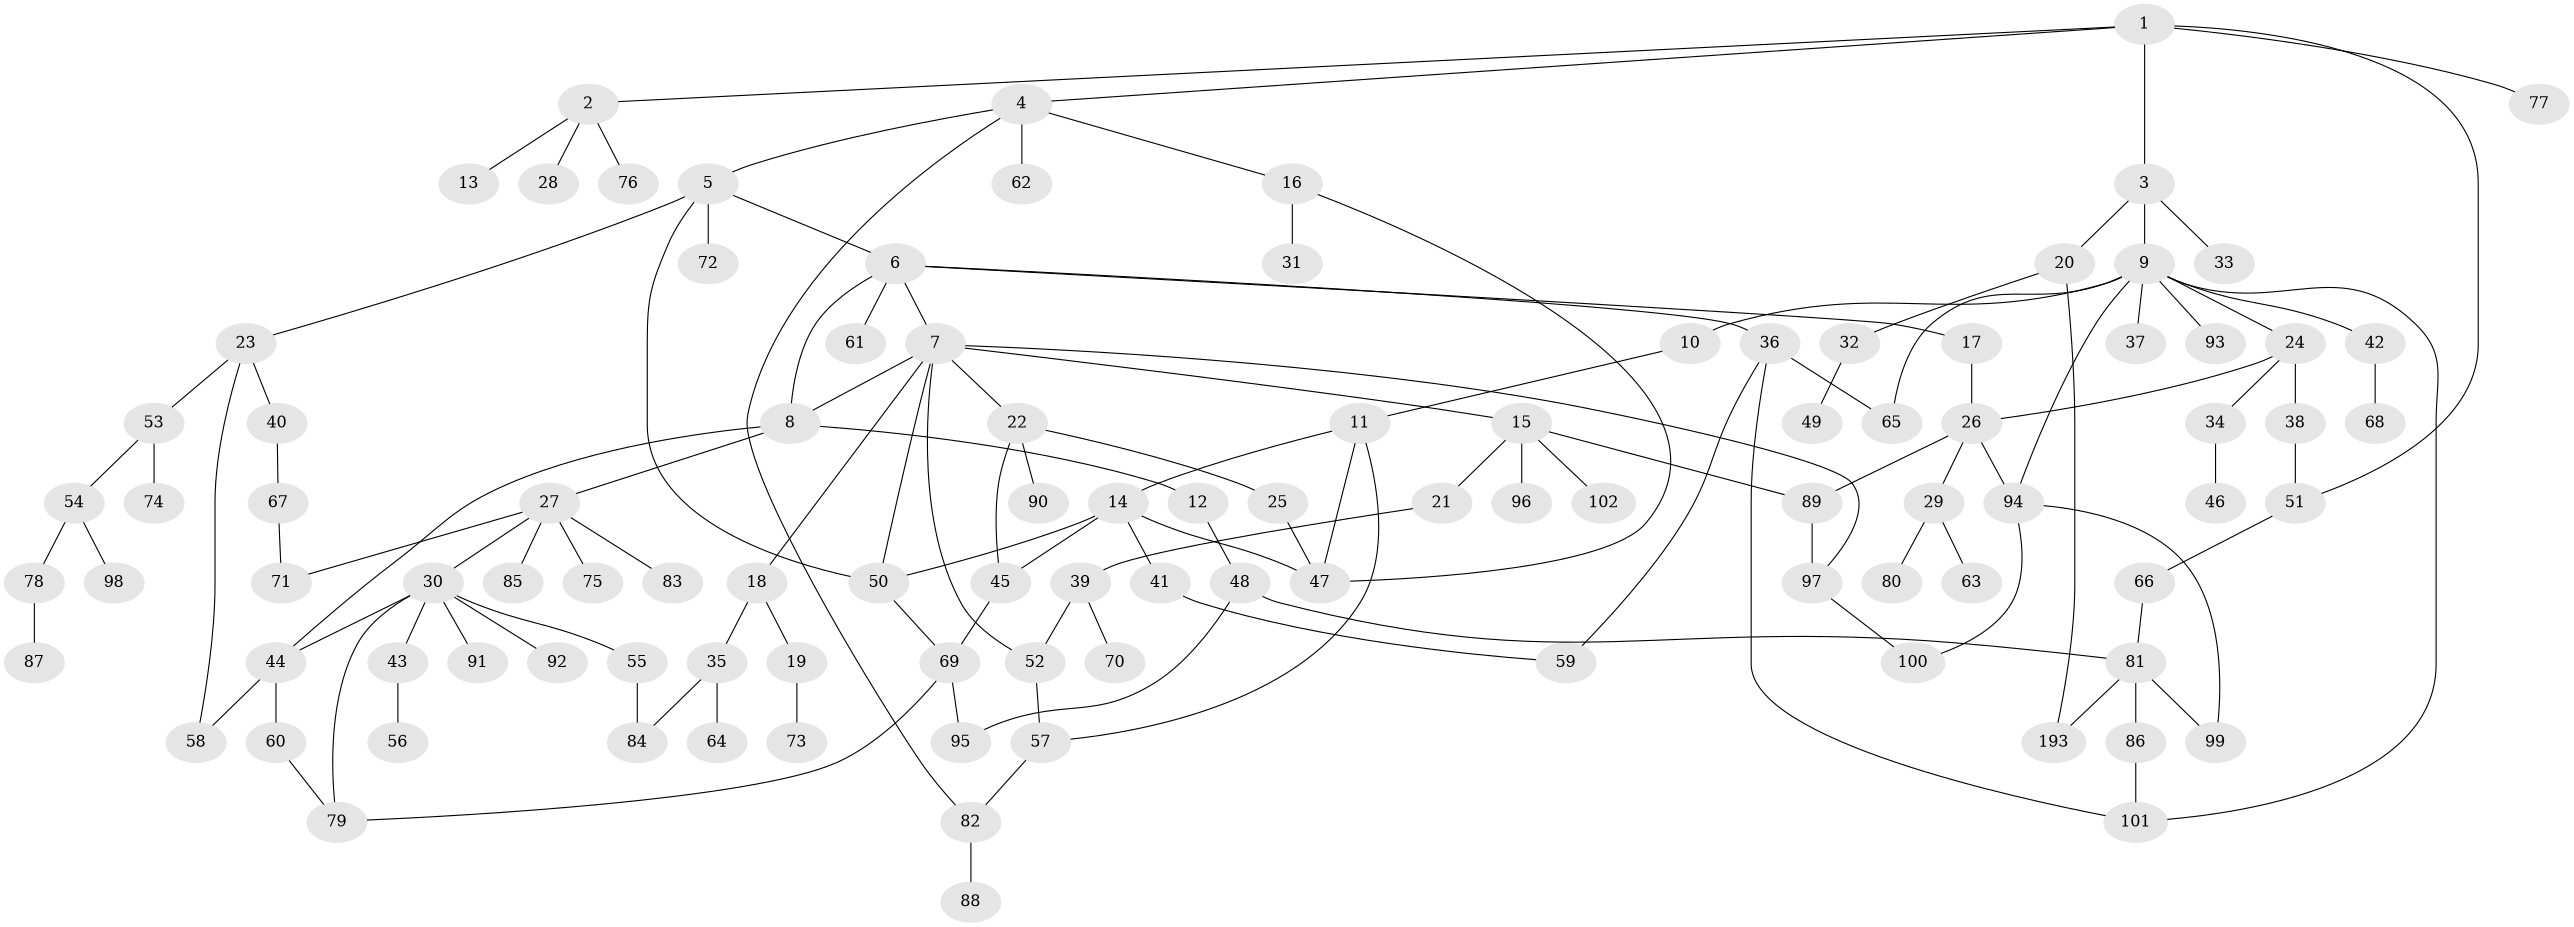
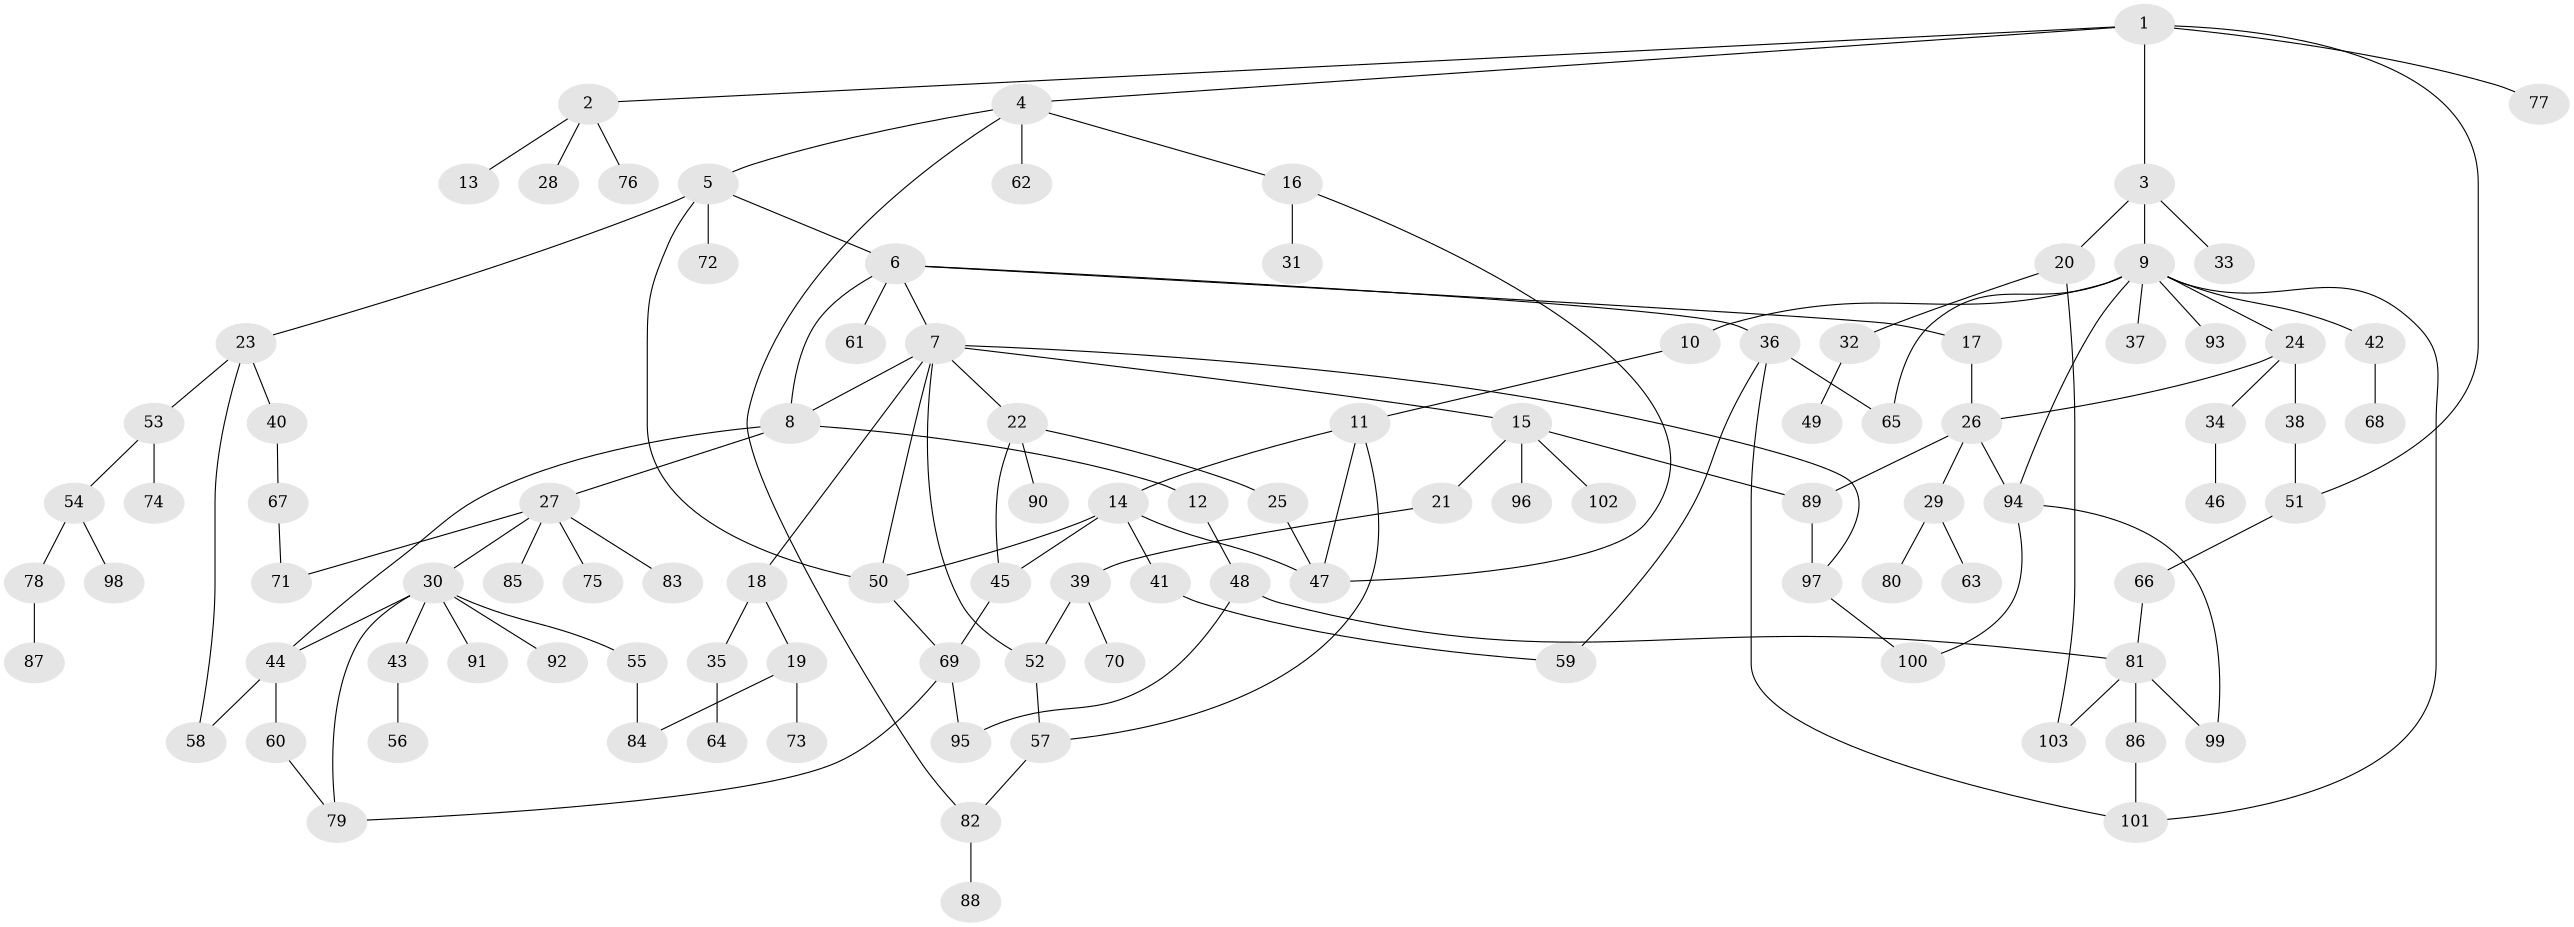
(677, 703) -> (726, 699)
(2054, 743) -> (2054, 743)
